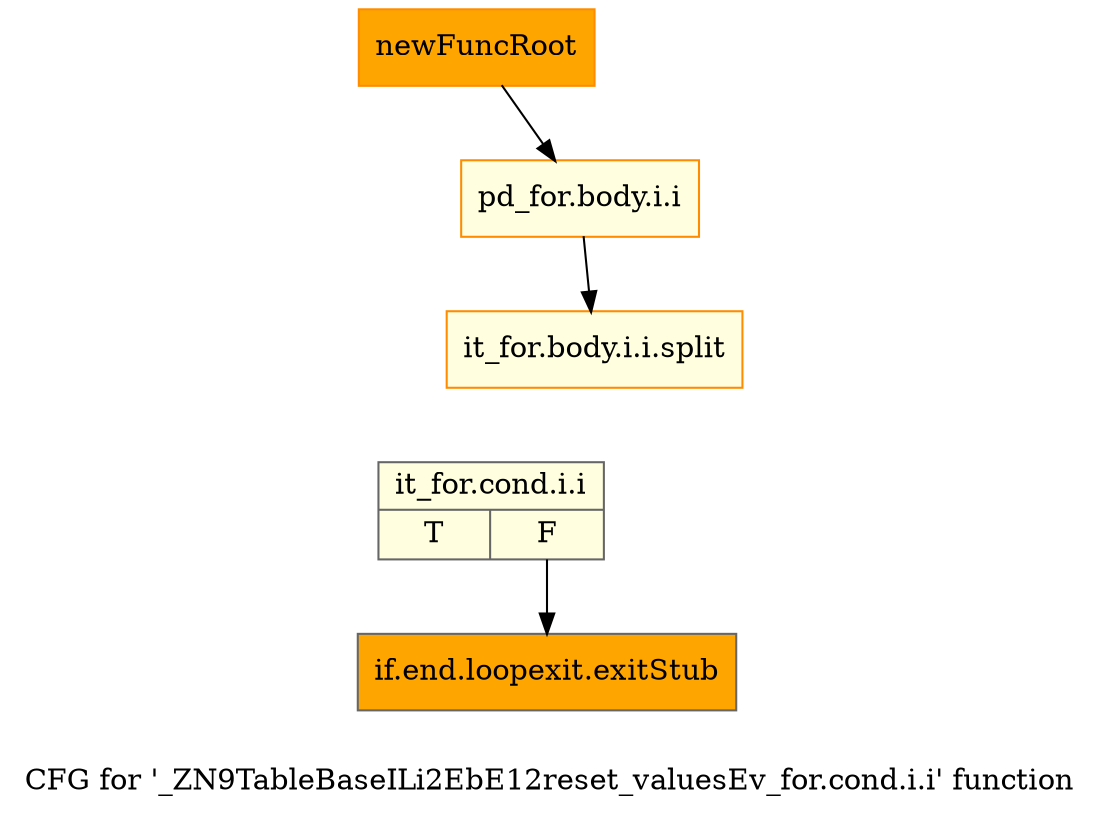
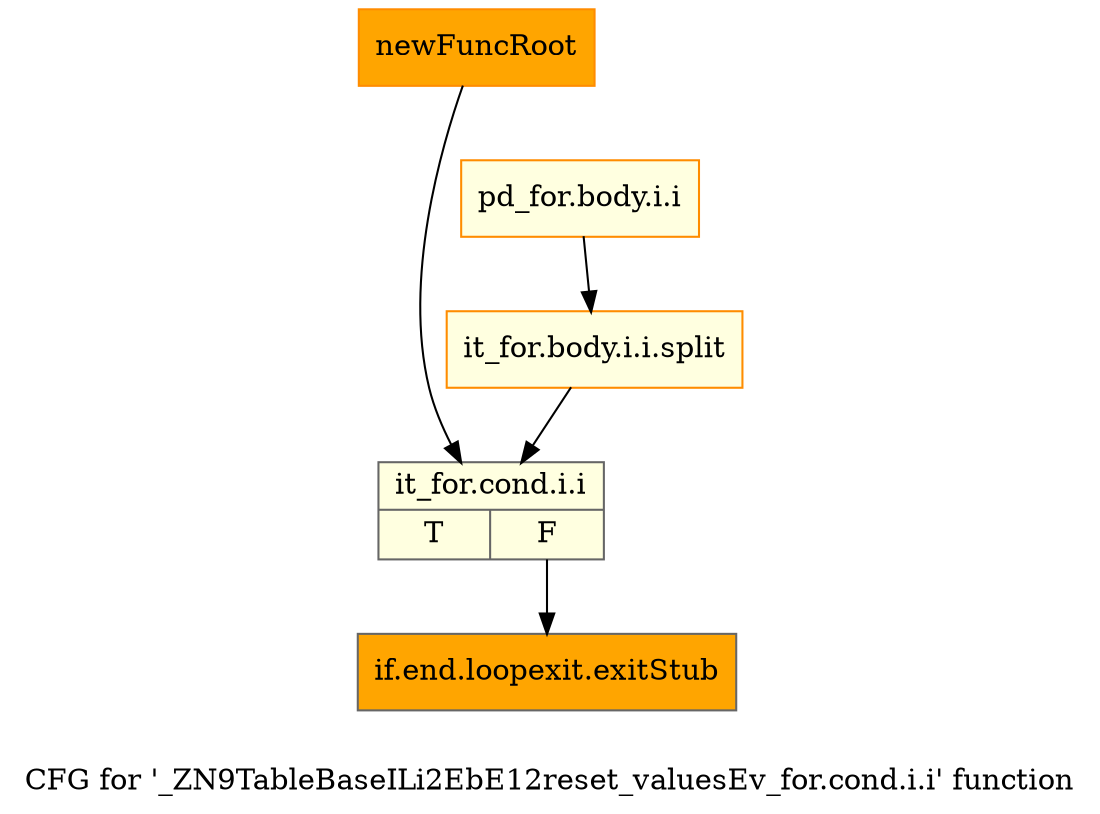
(522, 115) -> (422, 265)
none -> (552, 416)
